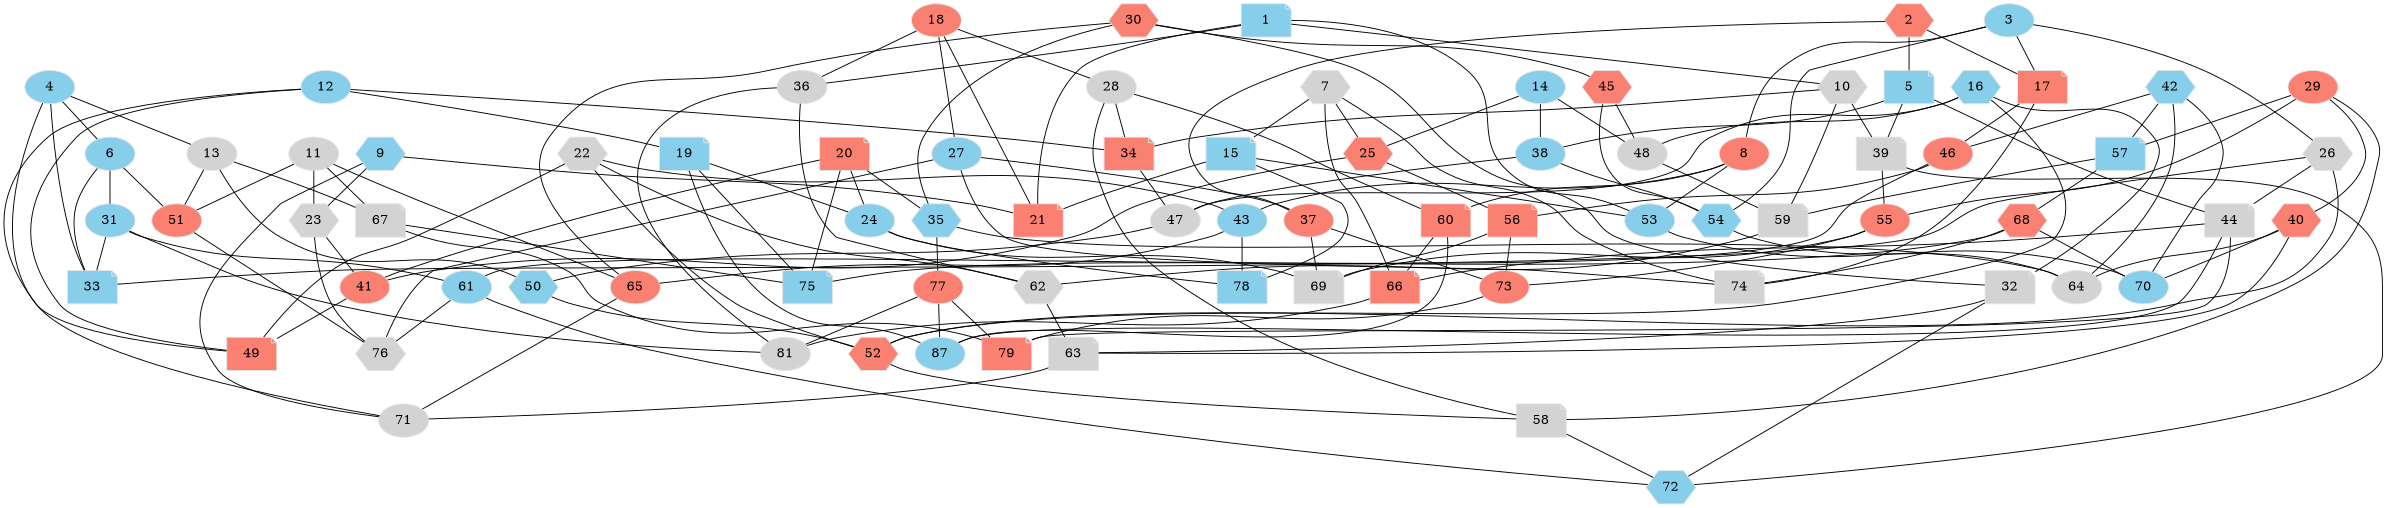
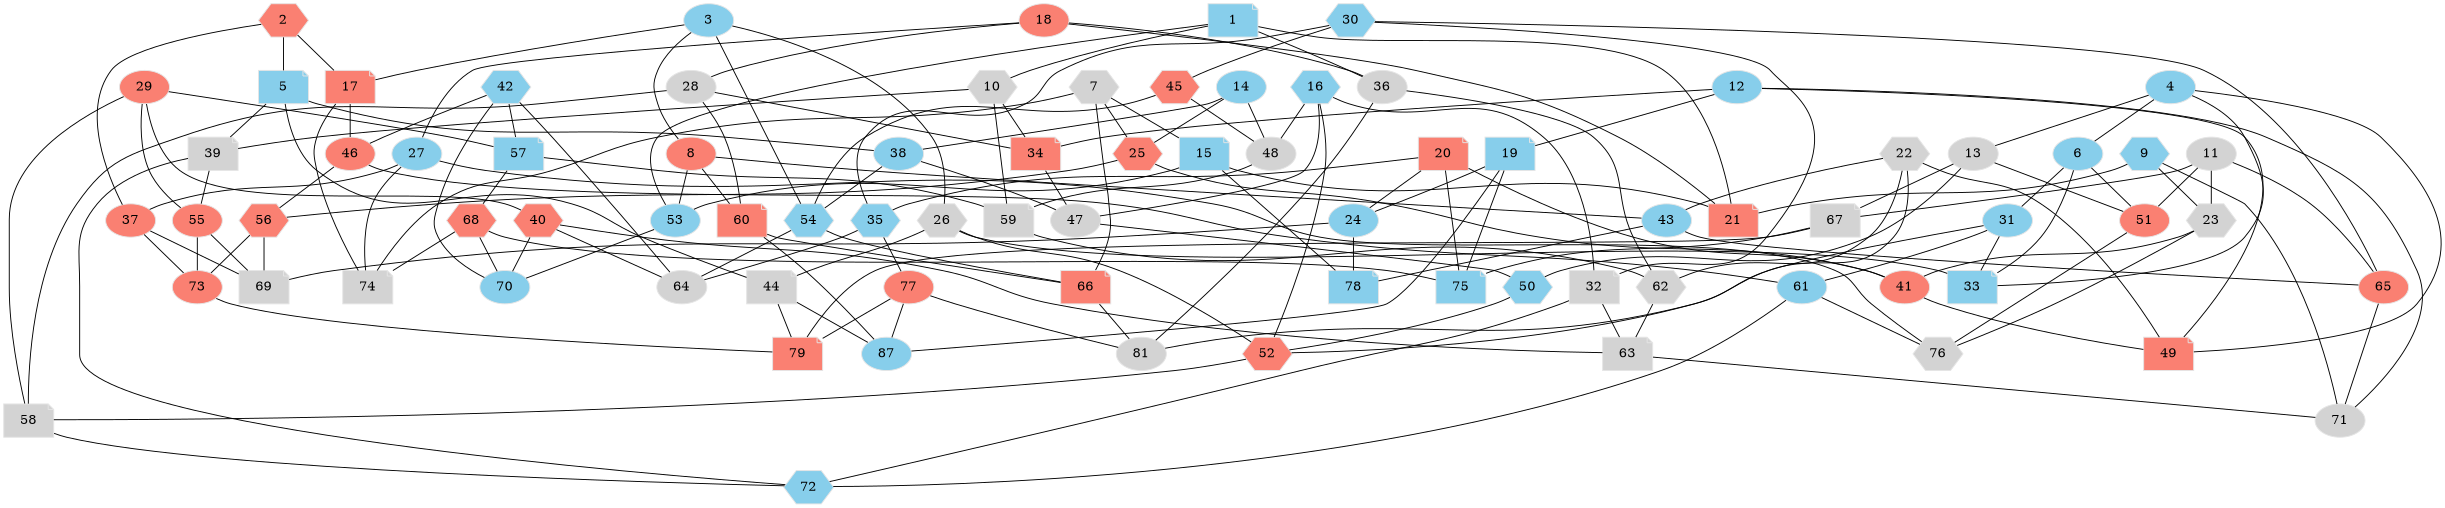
(1134, 20) -> (1351, 20)
(1513, 220) -> (264, 220)
(2008, 240) -> (907, 253)
